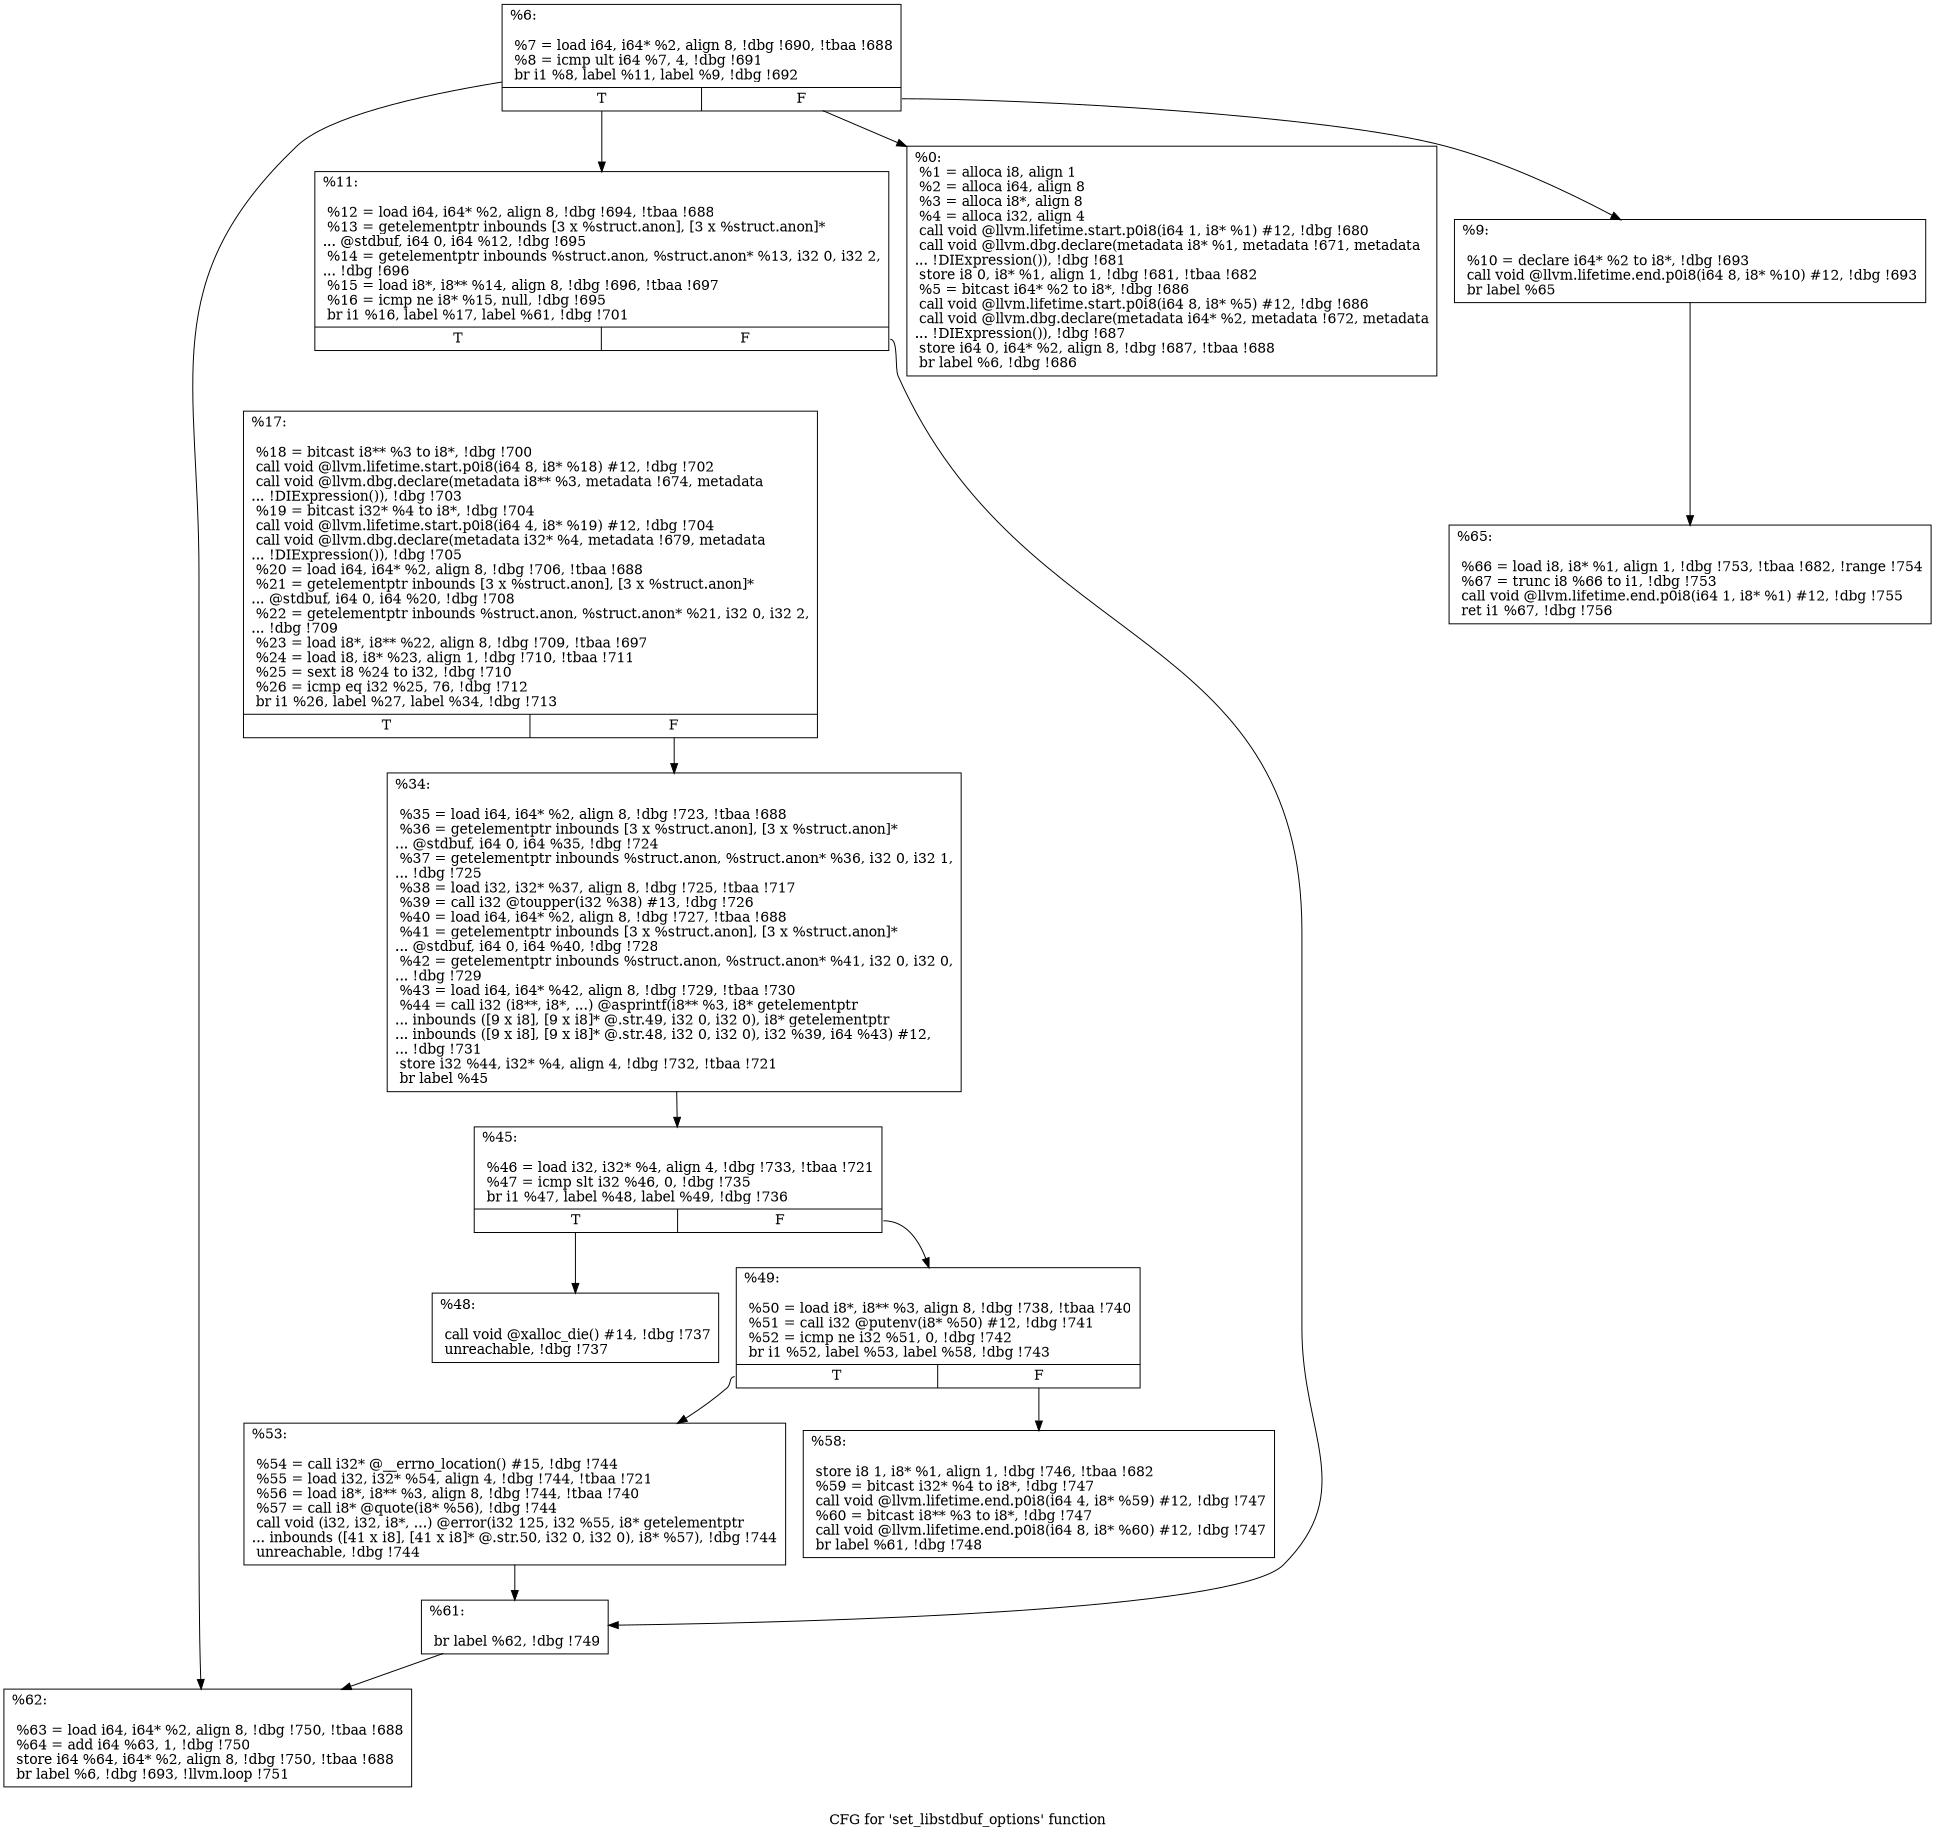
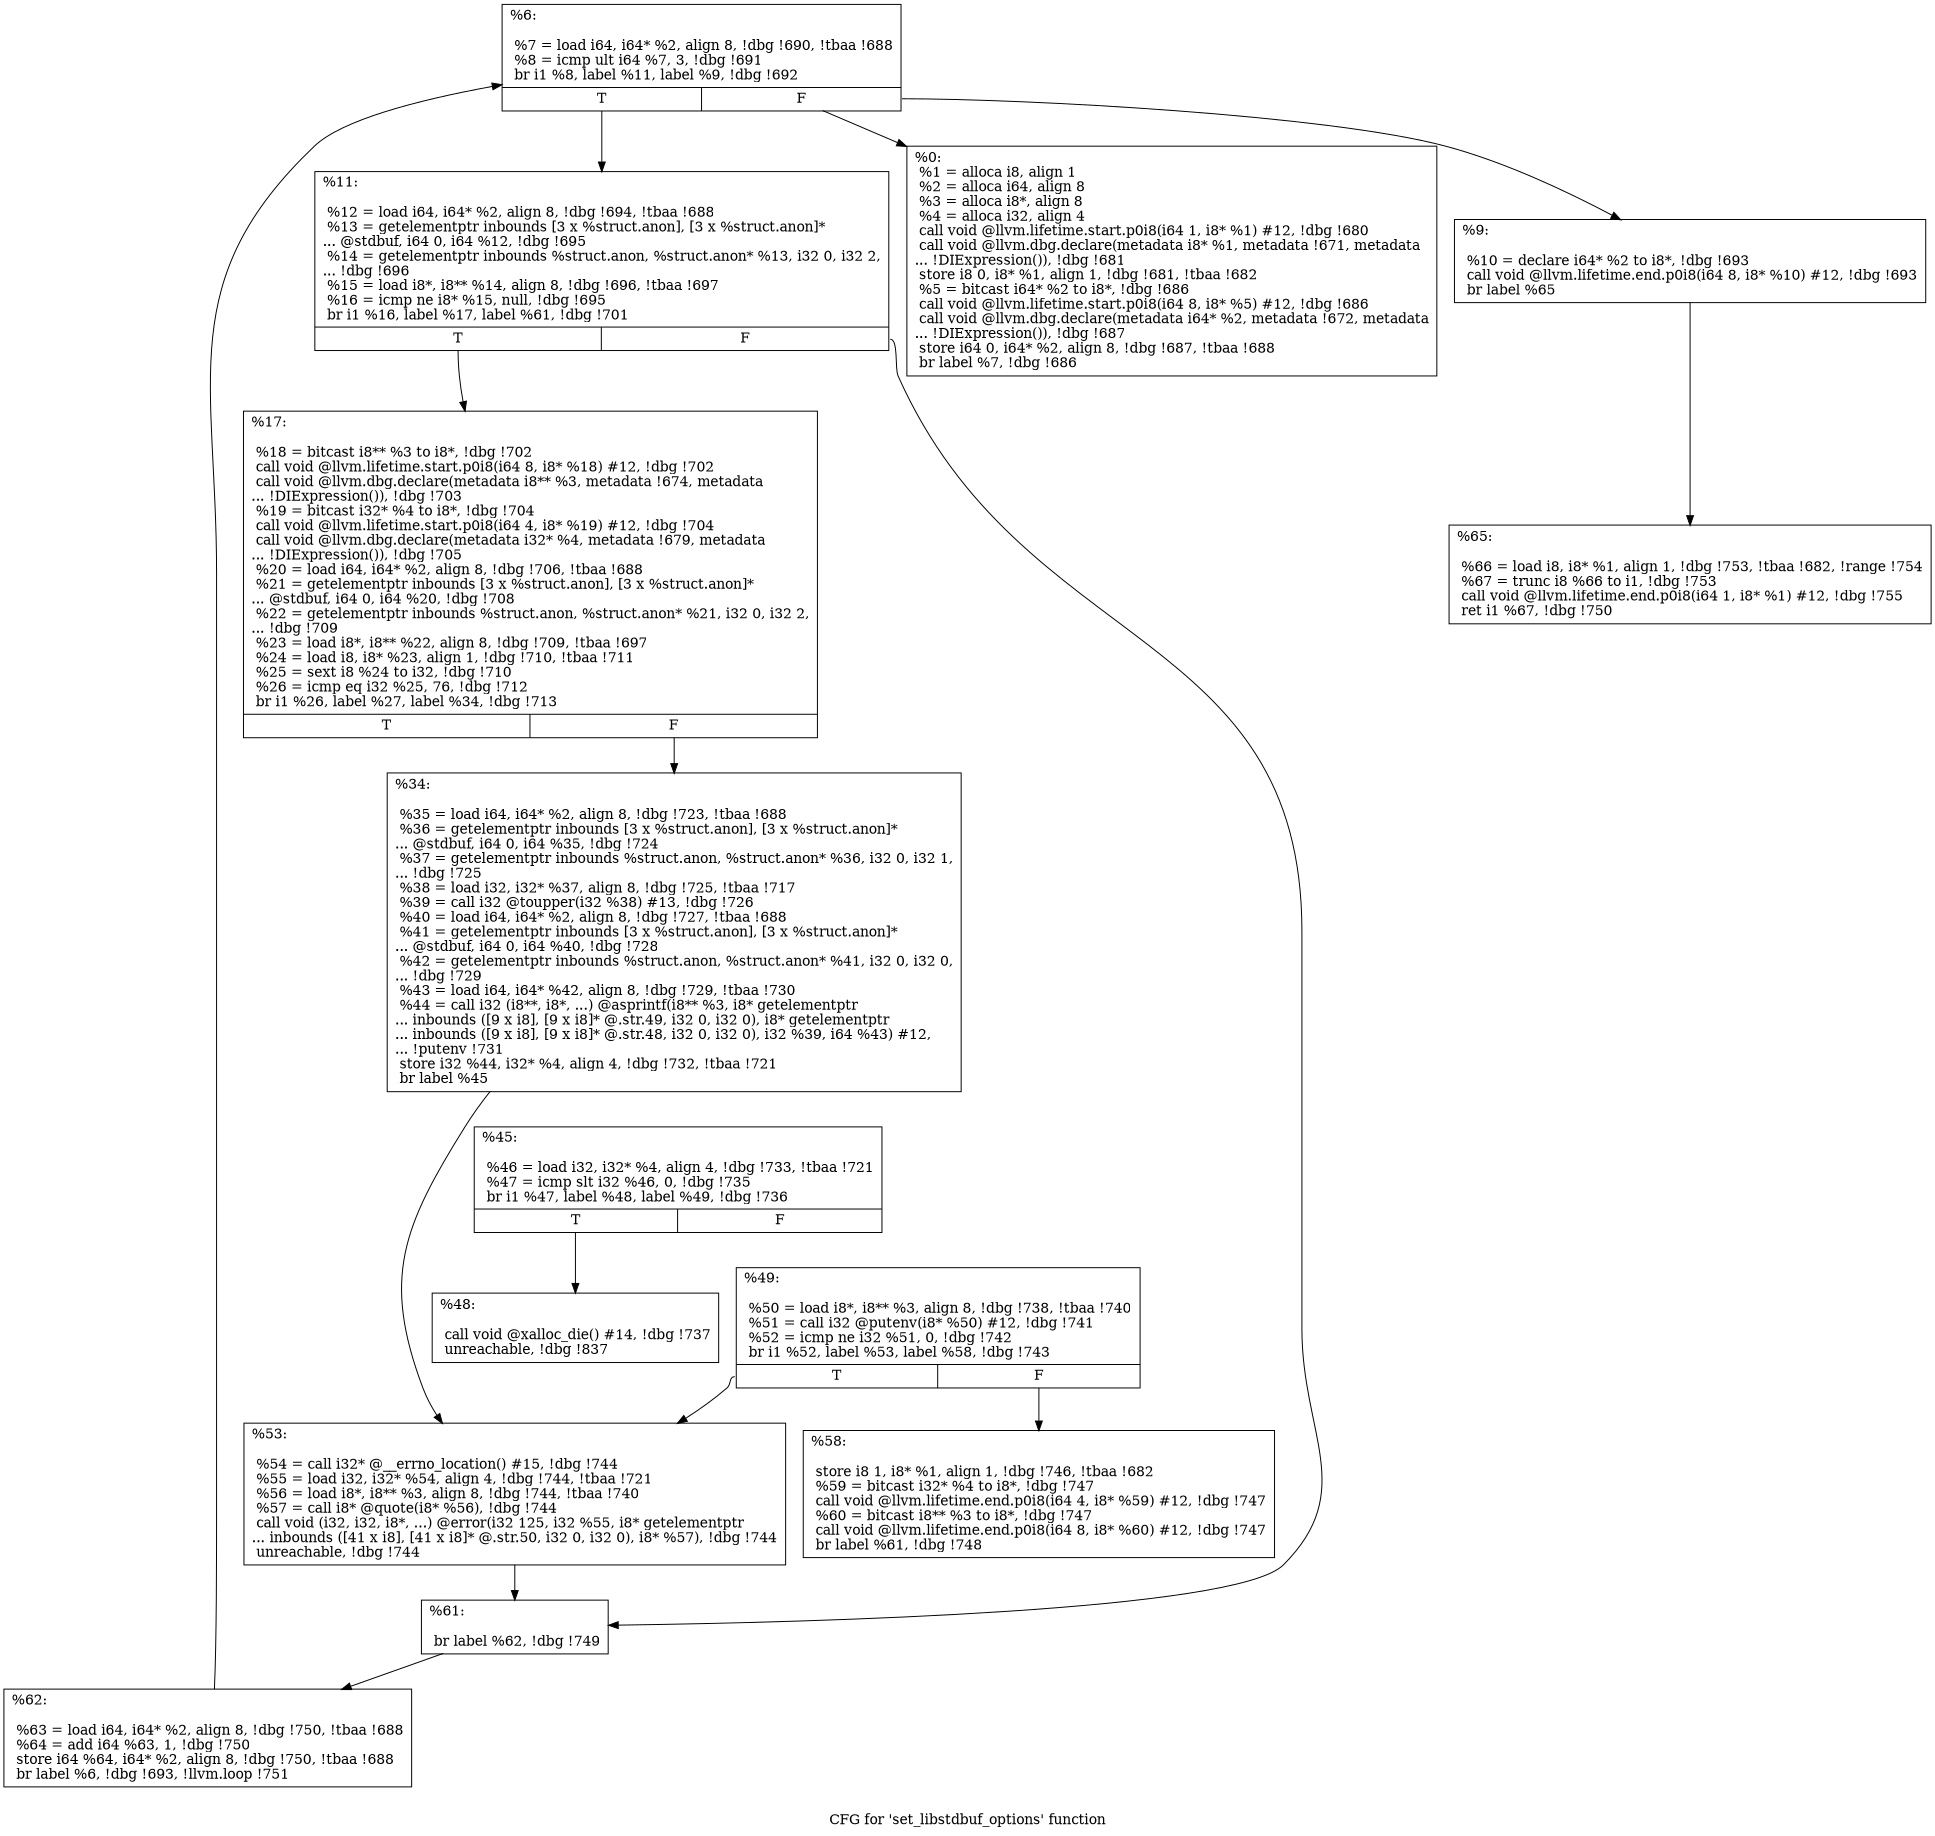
(637, 61) -> (637, 61)
(996, 363) -> (996, 363)
none -> (459, 376)
(392, 453) -> (392, 453)
(1535, 611) -> (1535, 611)
(199, 789) -> (217, 808)
(439, 1050) -> (450, 1050)
(677, 1104) -> (407, 1246)
(910, 1233) -> none
(524, 1350) -> (524, 1350)
